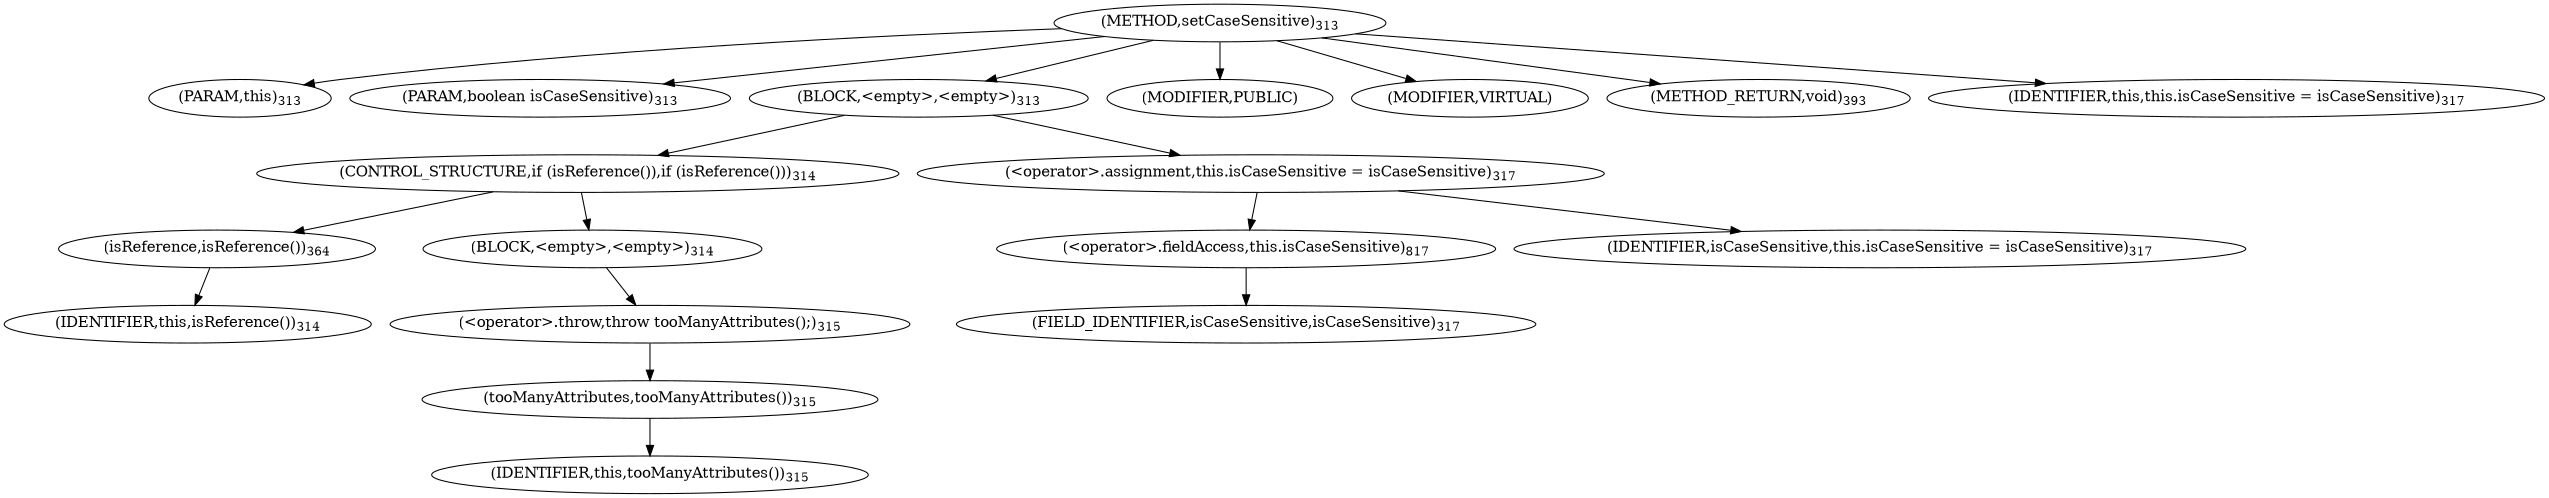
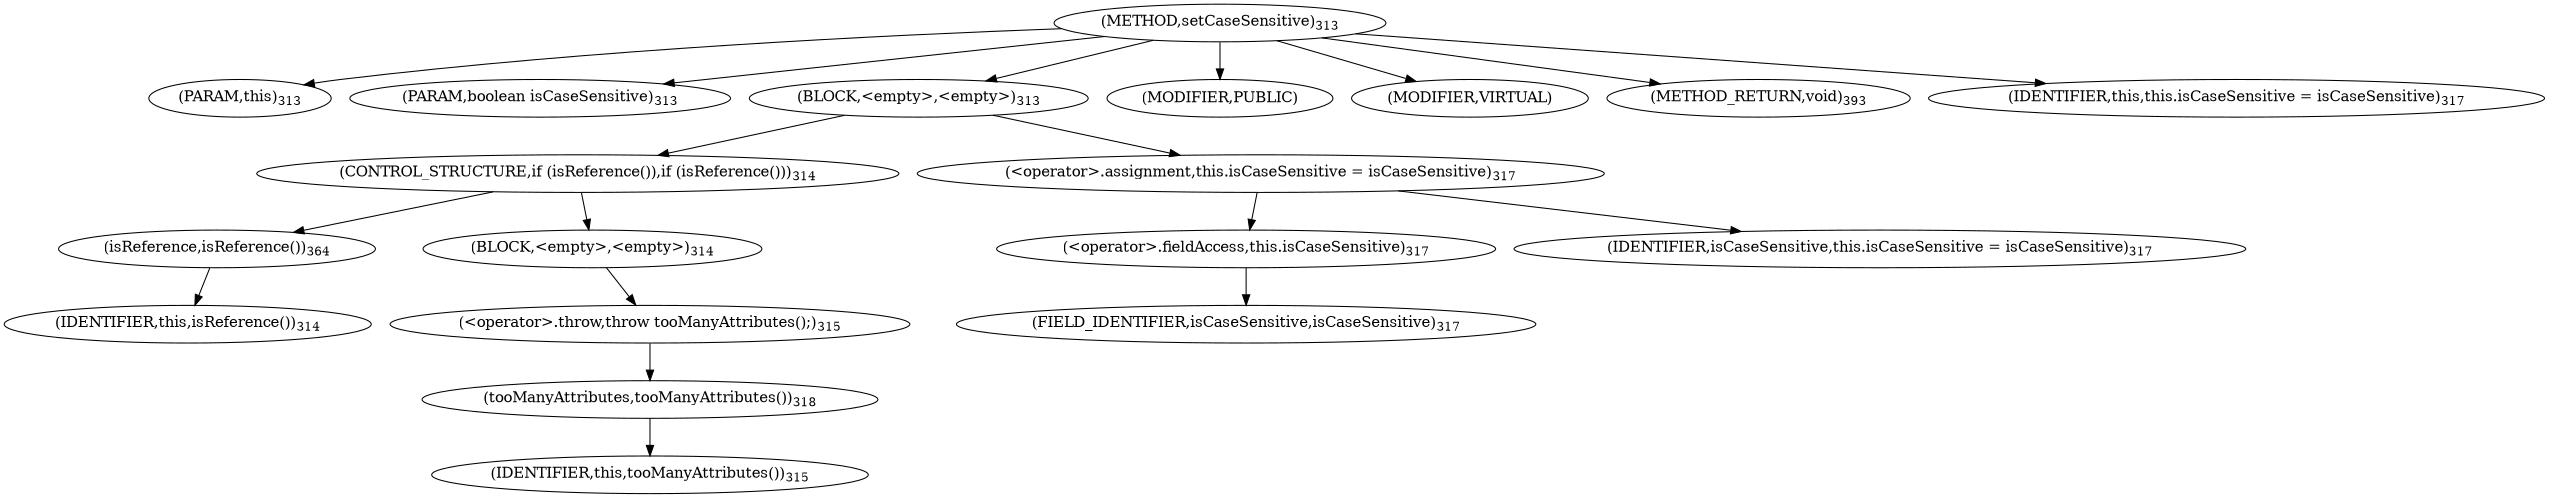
(1418, 247) -> (1418, 247)
(805, 398) -> (805, 398)
